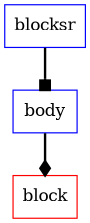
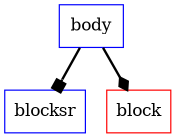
(45, 63) -> (71, 64)
